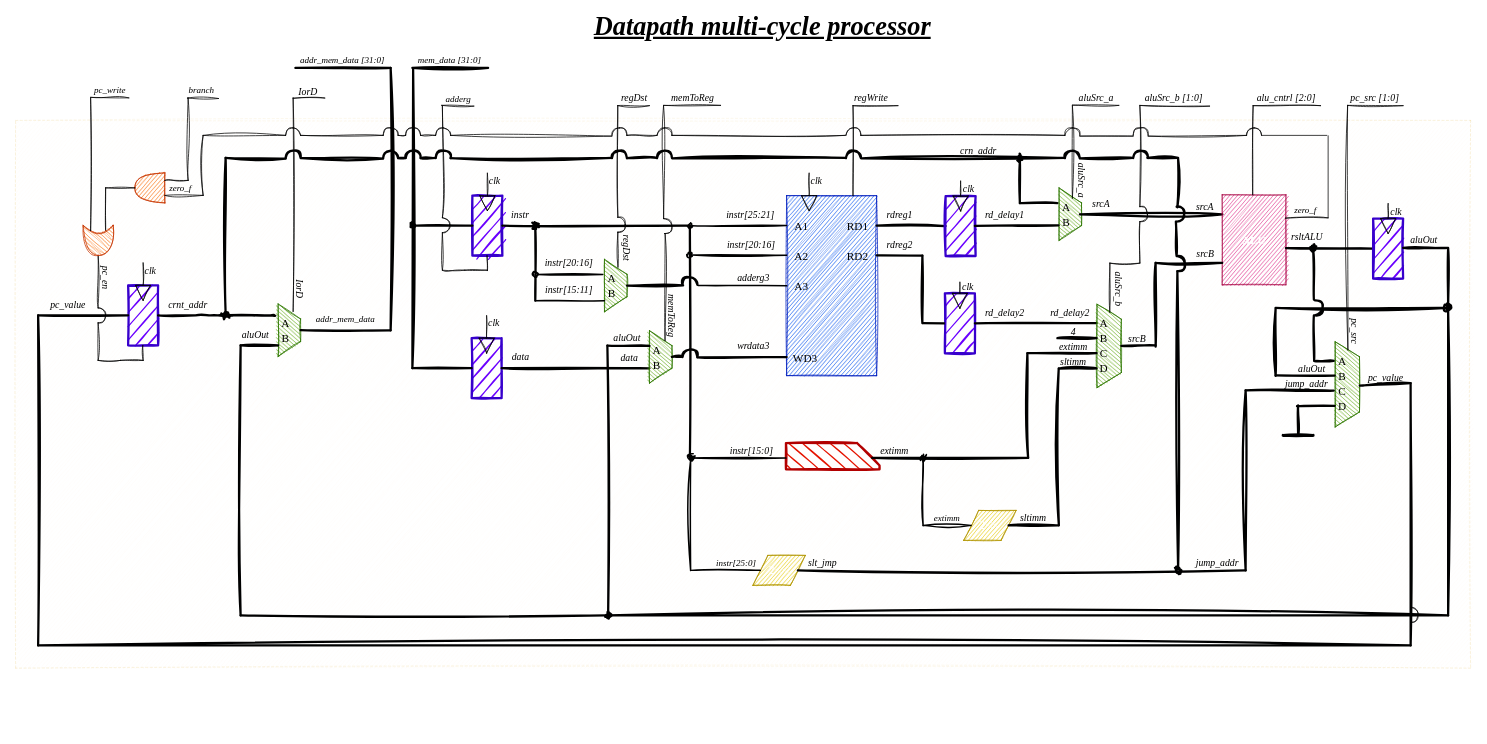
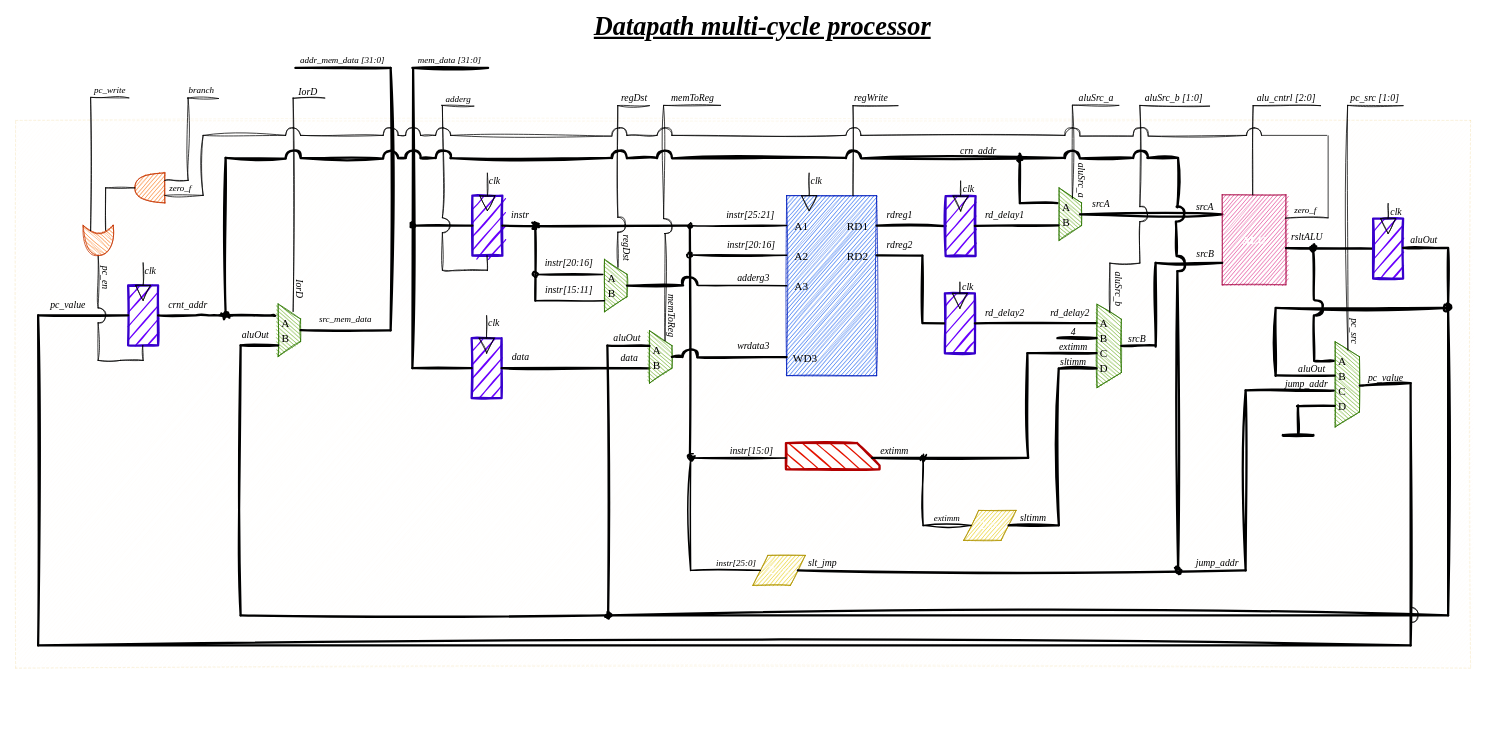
(345, 319) -> (345, 319)
